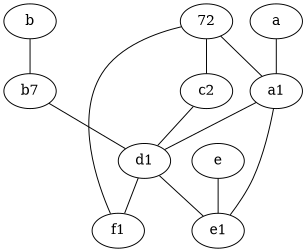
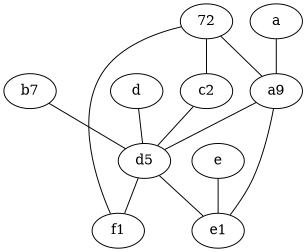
(30, 21) -> none
none -> (137, 91)
(276, 91) -> (276, 91)
(144, 161) -> (144, 161)
